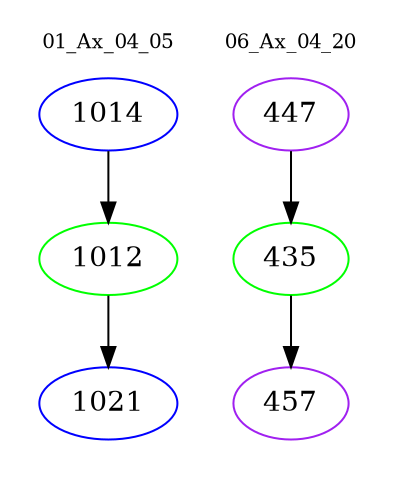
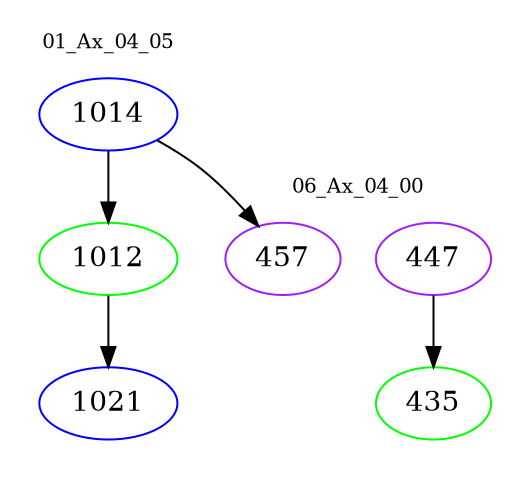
(291, 43) -> (358, 188)
(291, 321) -> (221, 187)
